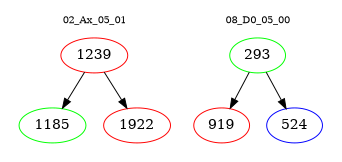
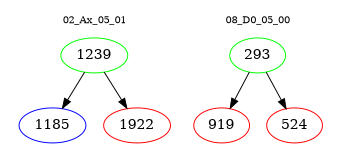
(94, 55) -> (94, 55)
(52, 125) -> (52, 125)
(295, 125) -> (295, 125)
